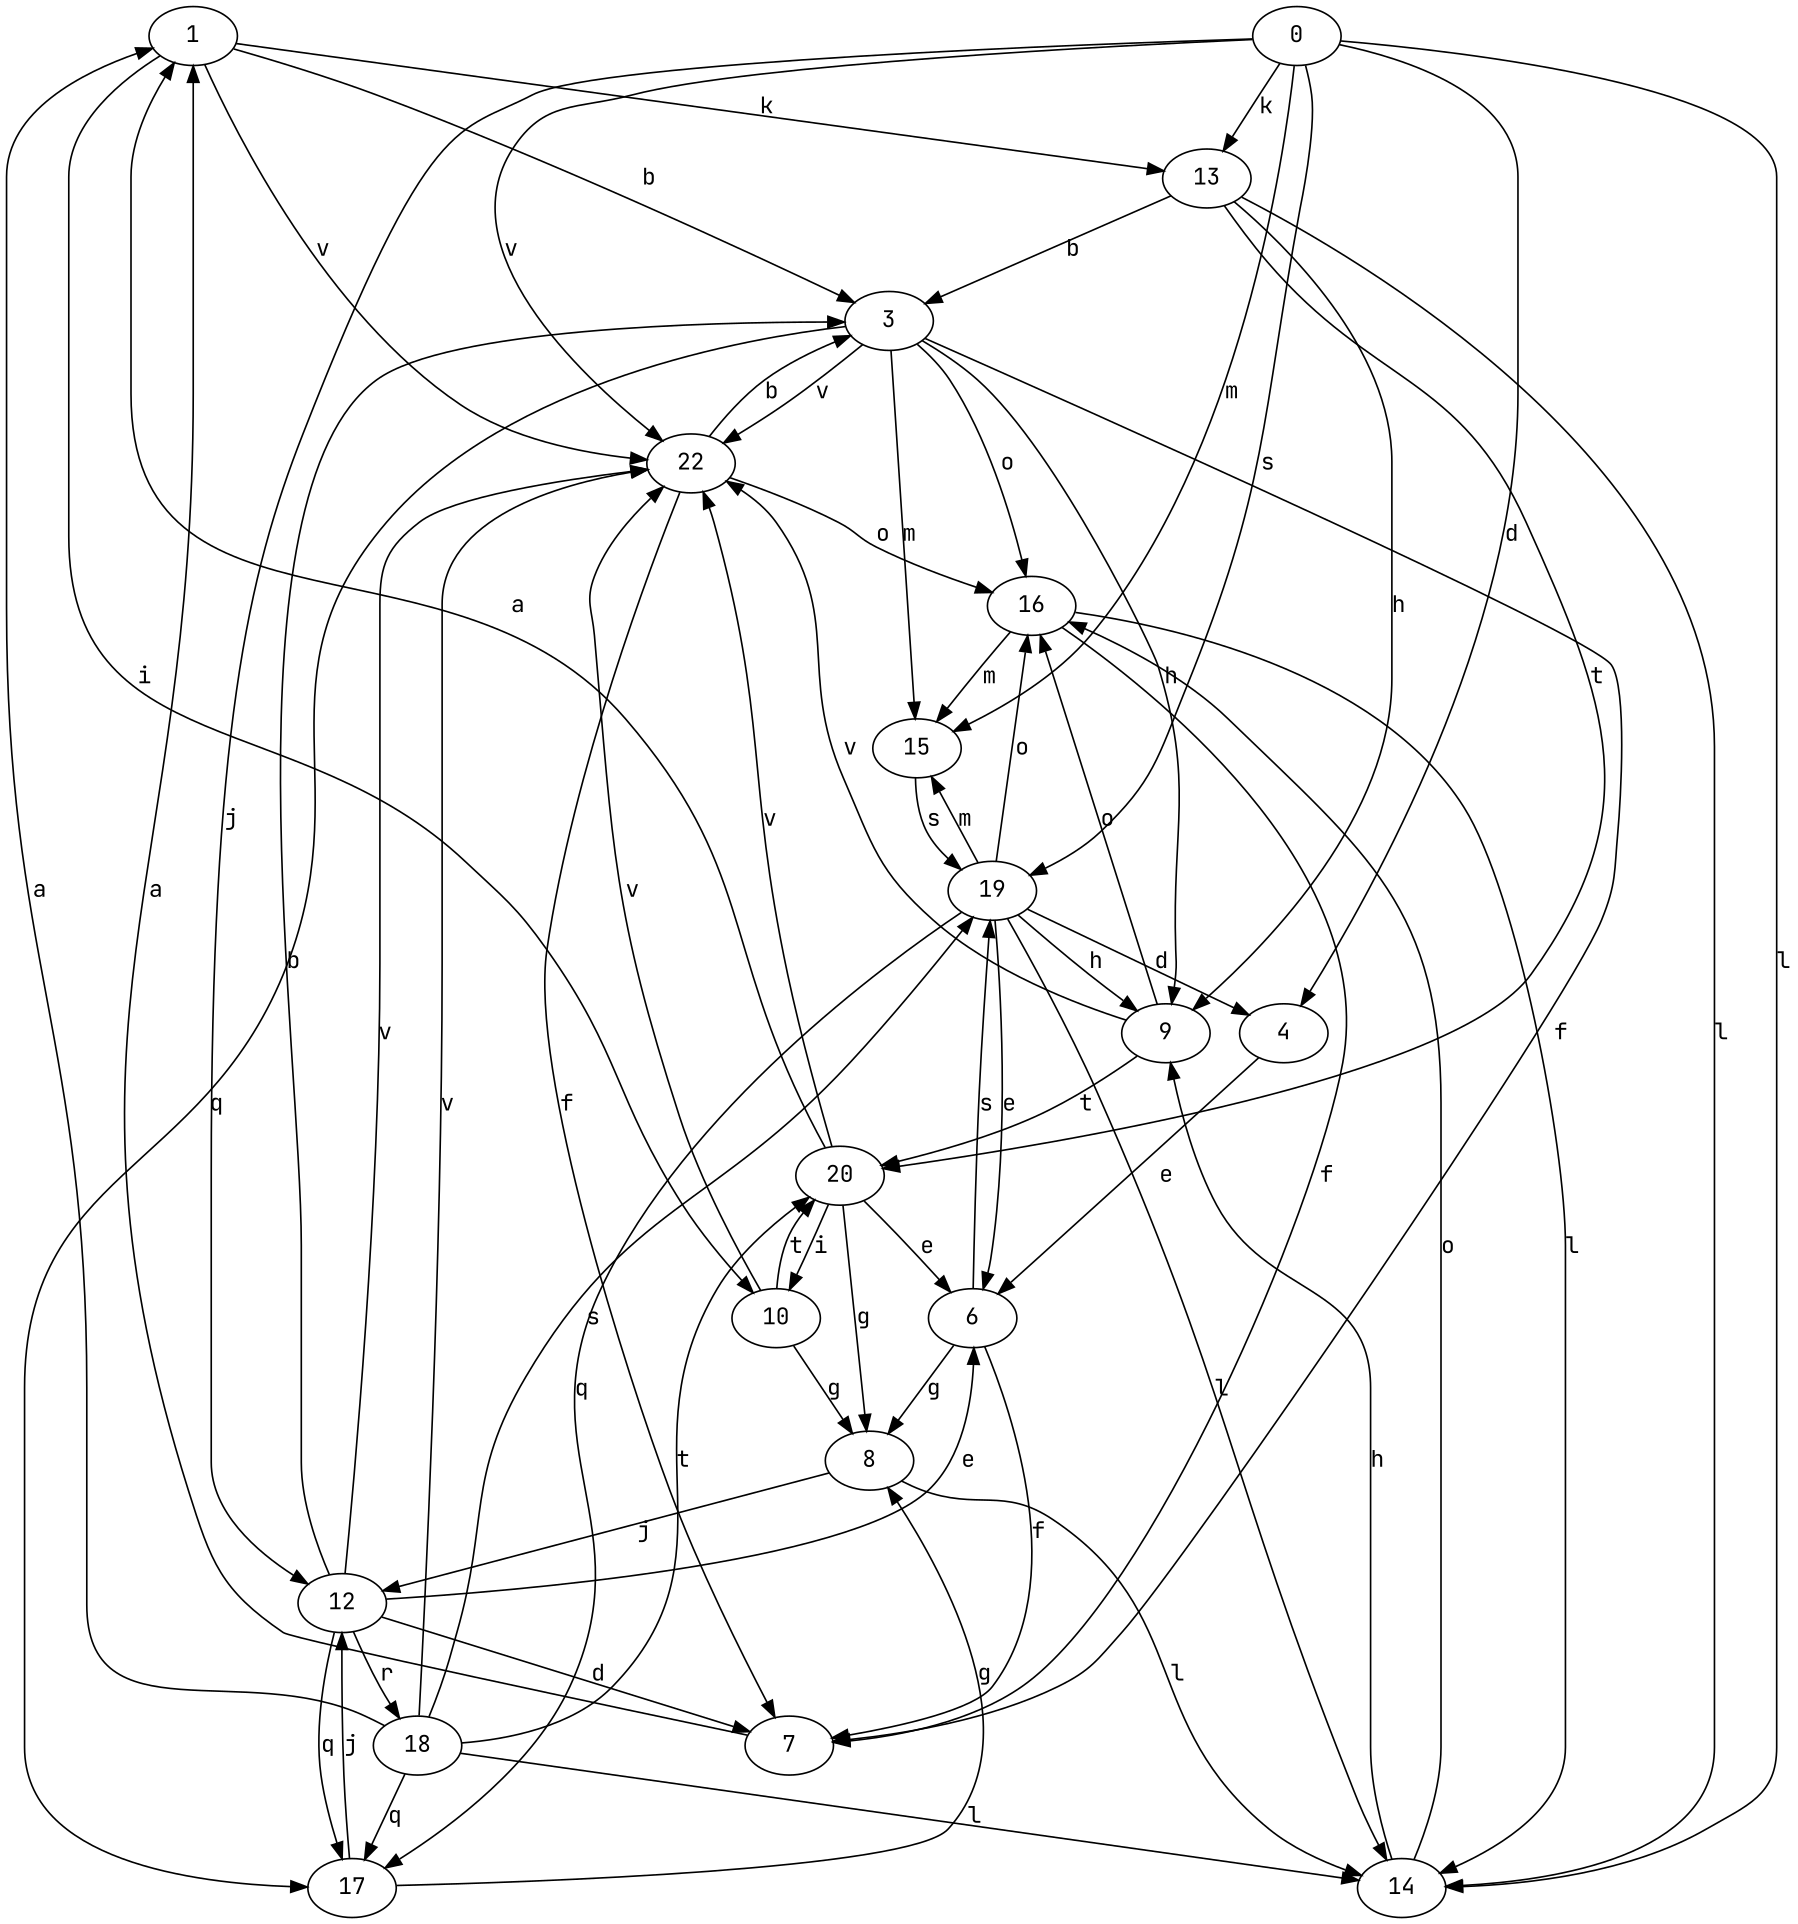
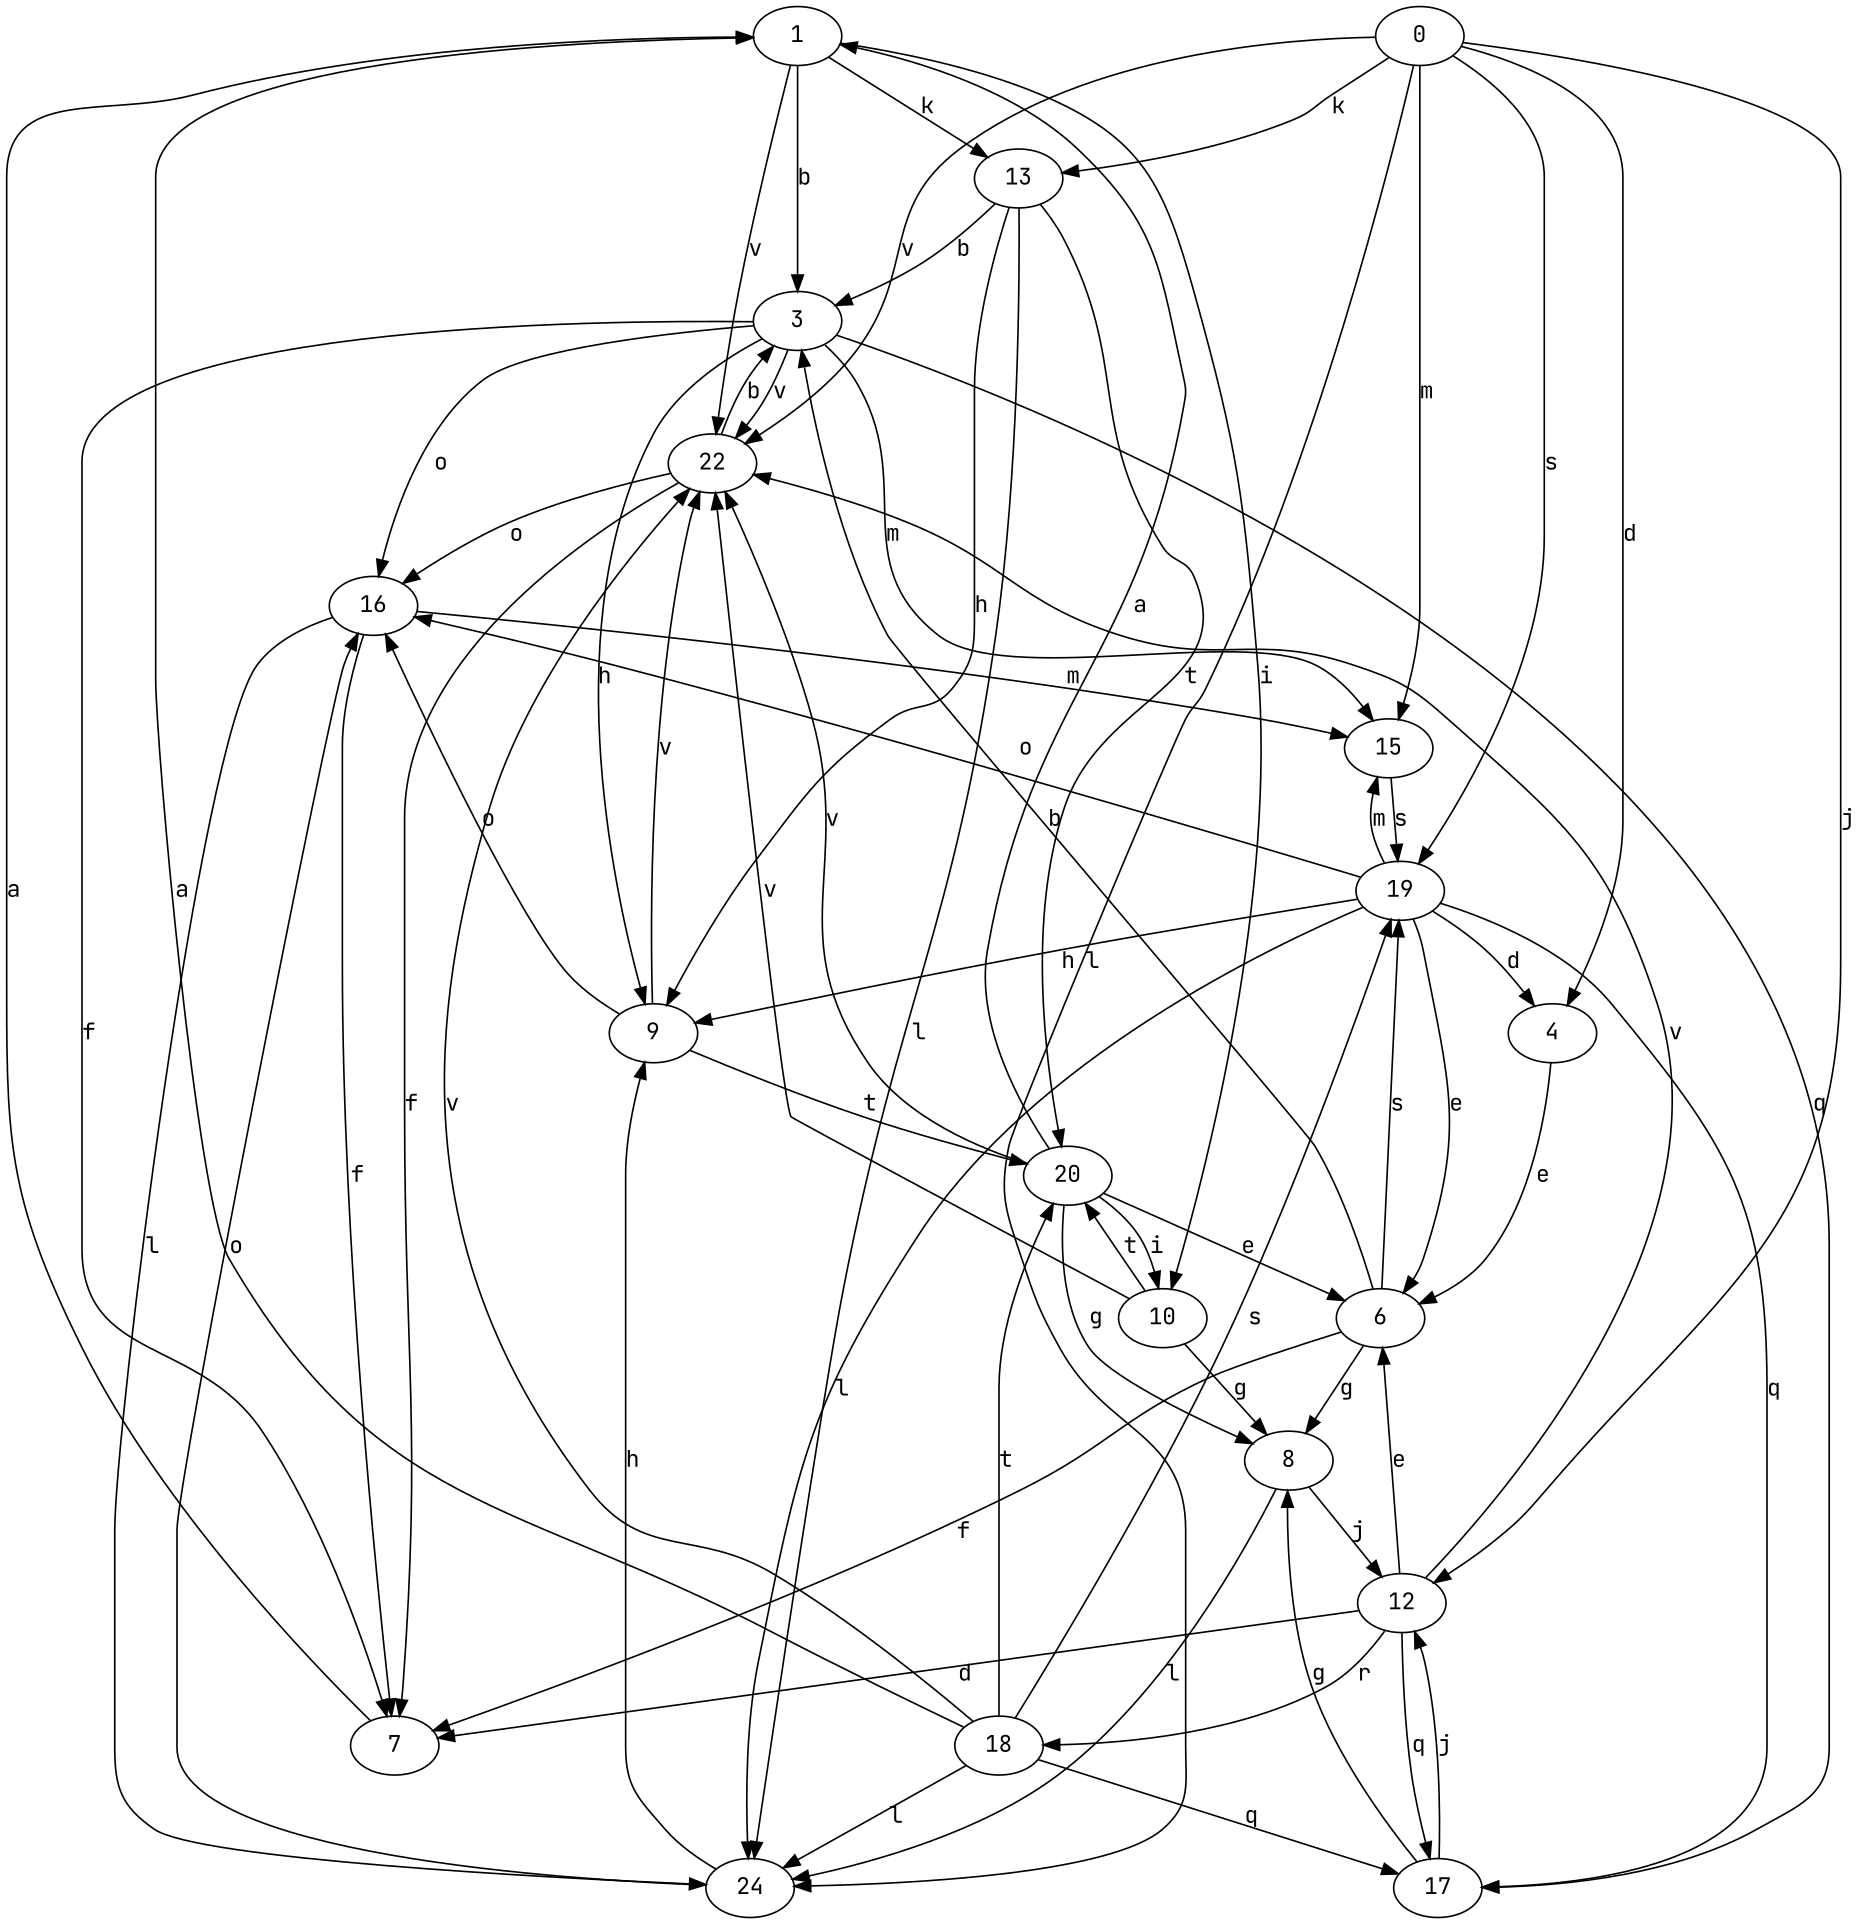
(282, 739) -> (1078, 863)
(1402, 1888) -> (750, 1888)
